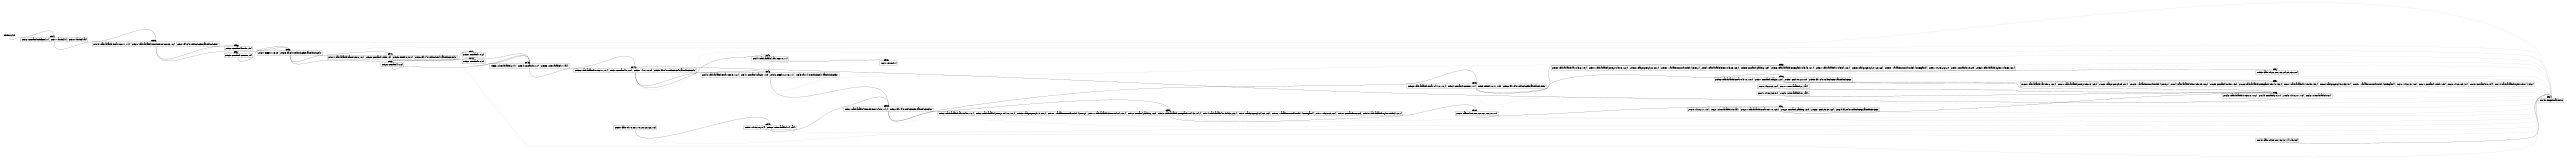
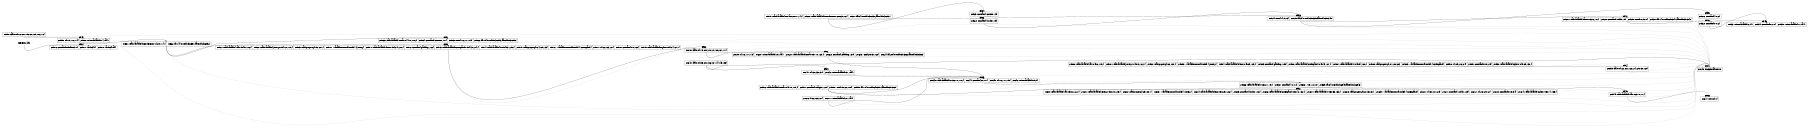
(106, 40) -> none
(474, 55) -> none
(1635, 65) -> none
(583, 67) -> none
none -> (767, 68)
(770, 75) -> none
(1628, 75) -> none
